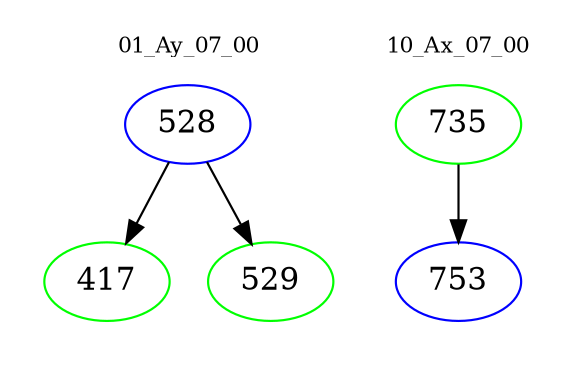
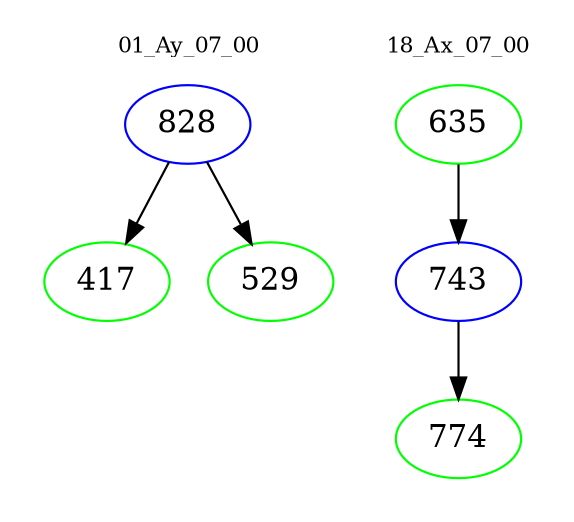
(458, 47) -> (458, 47)
(188, 124) -> (188, 124)
(458, 124) -> (458, 124)
(458, 282) -> (458, 282)
none -> (458, 439)
